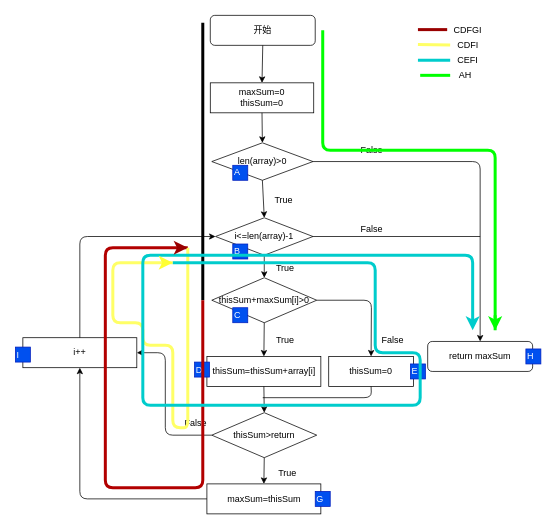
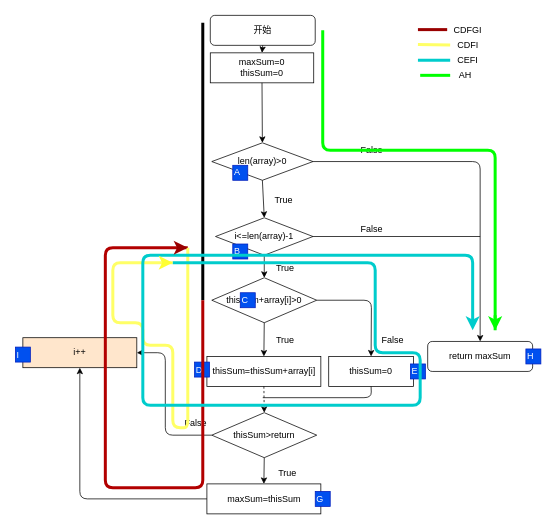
(262, 98) -> (262, 68)
(145, 237) -> none
(264, 300) -> (264, 300)
(240, 315) -> (248, 300)
(80, 353) -> (80, 353)
(264, 395) -> (264, 395)
